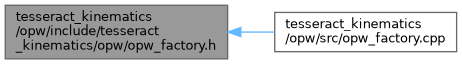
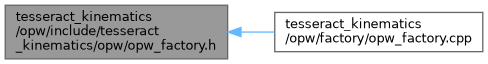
(366, 32) -> (379, 32)
